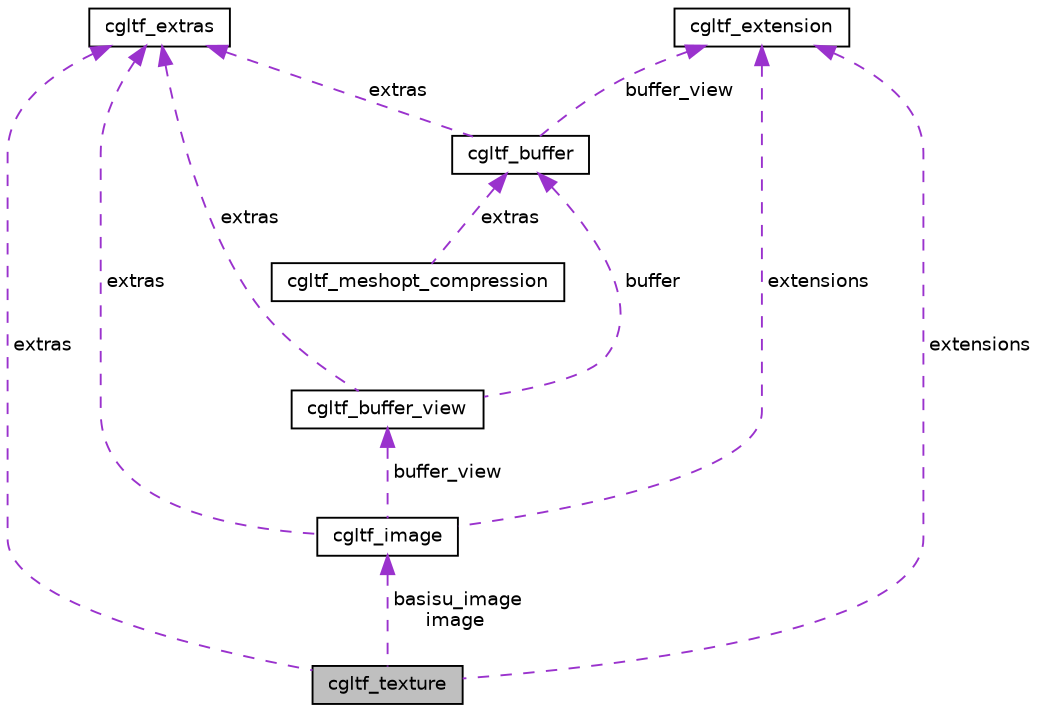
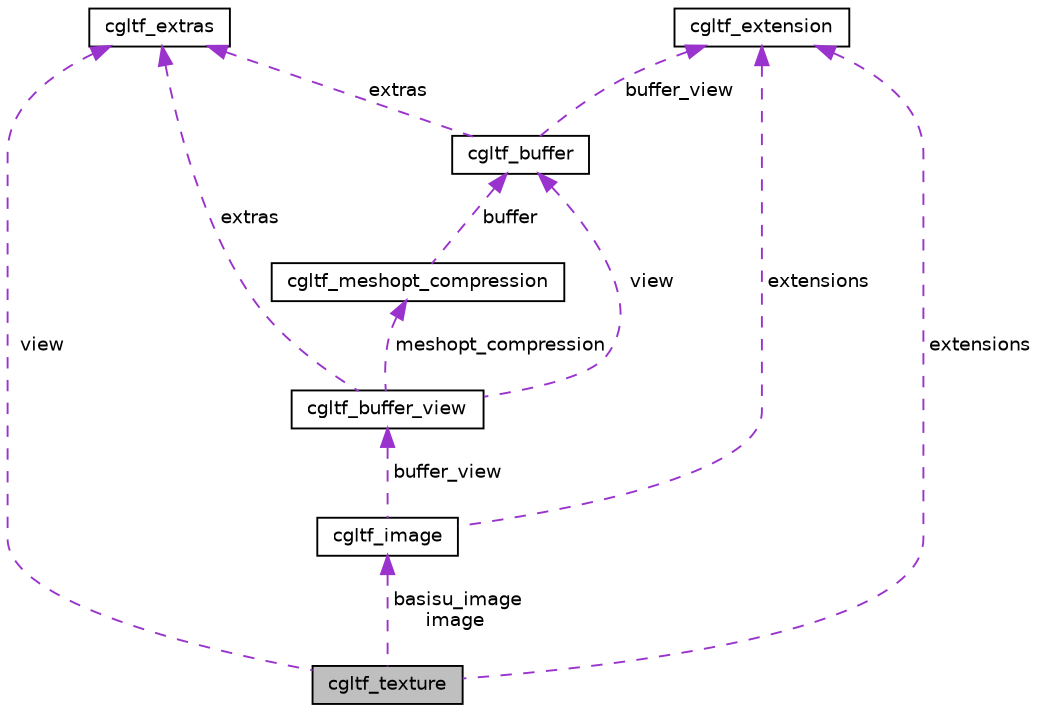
(507, 219) -> (507, 219)
(650, 282) -> (650, 282)
(40, 346) -> (40, 346)
none -> (386, 353)
(101, 369) -> none
